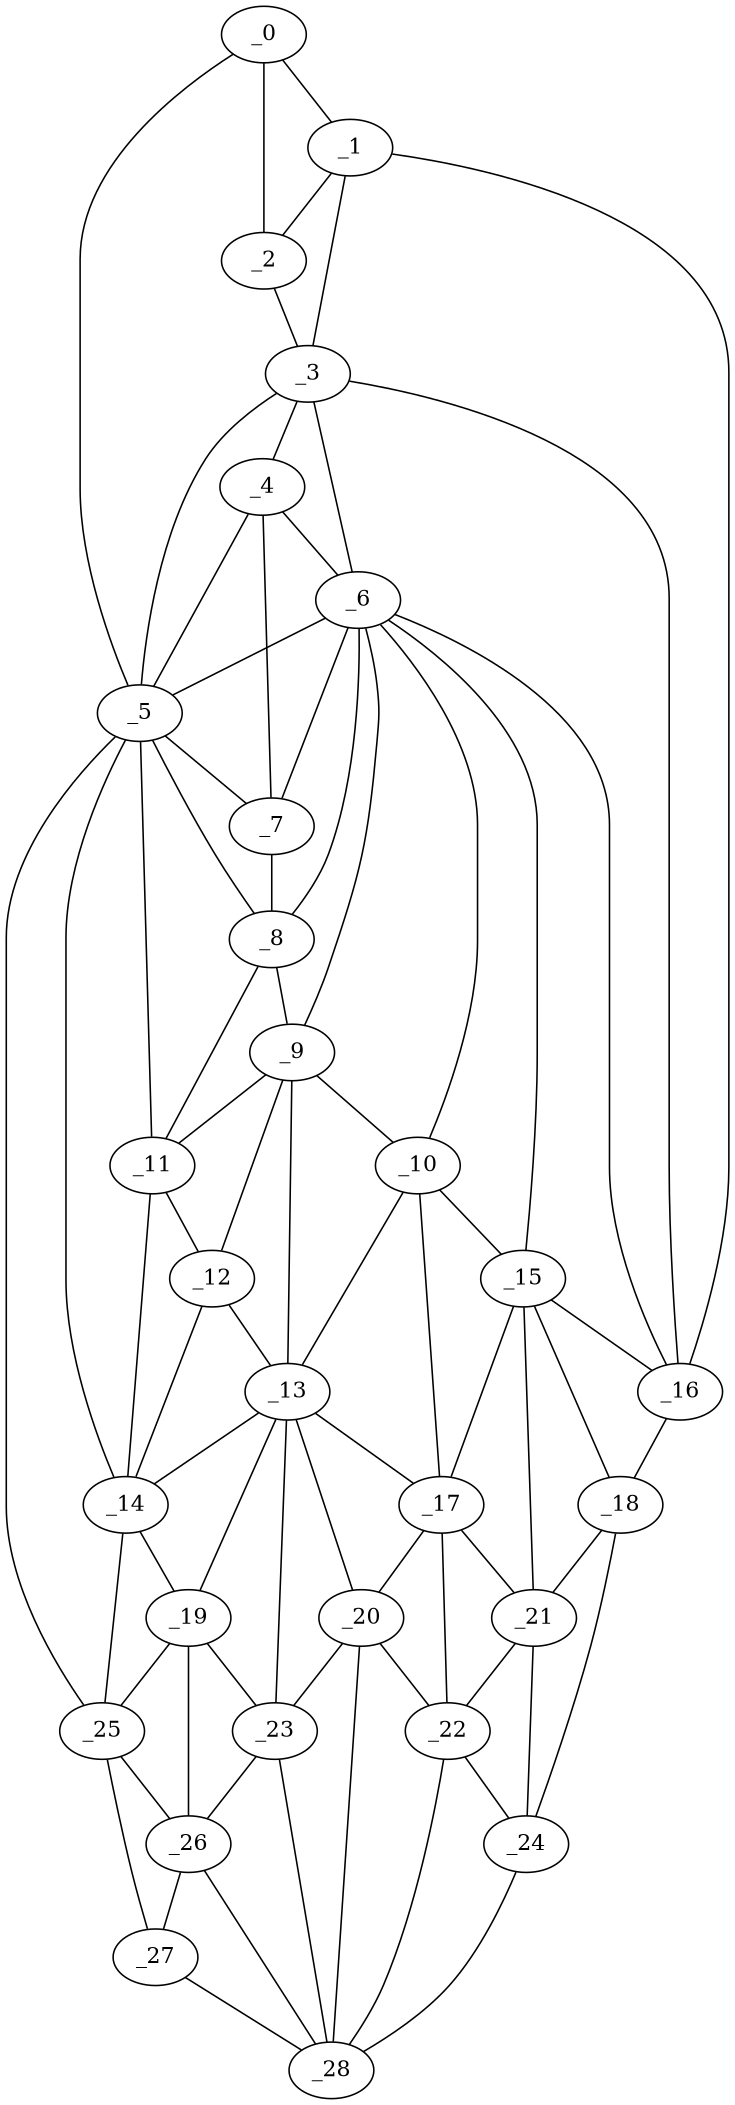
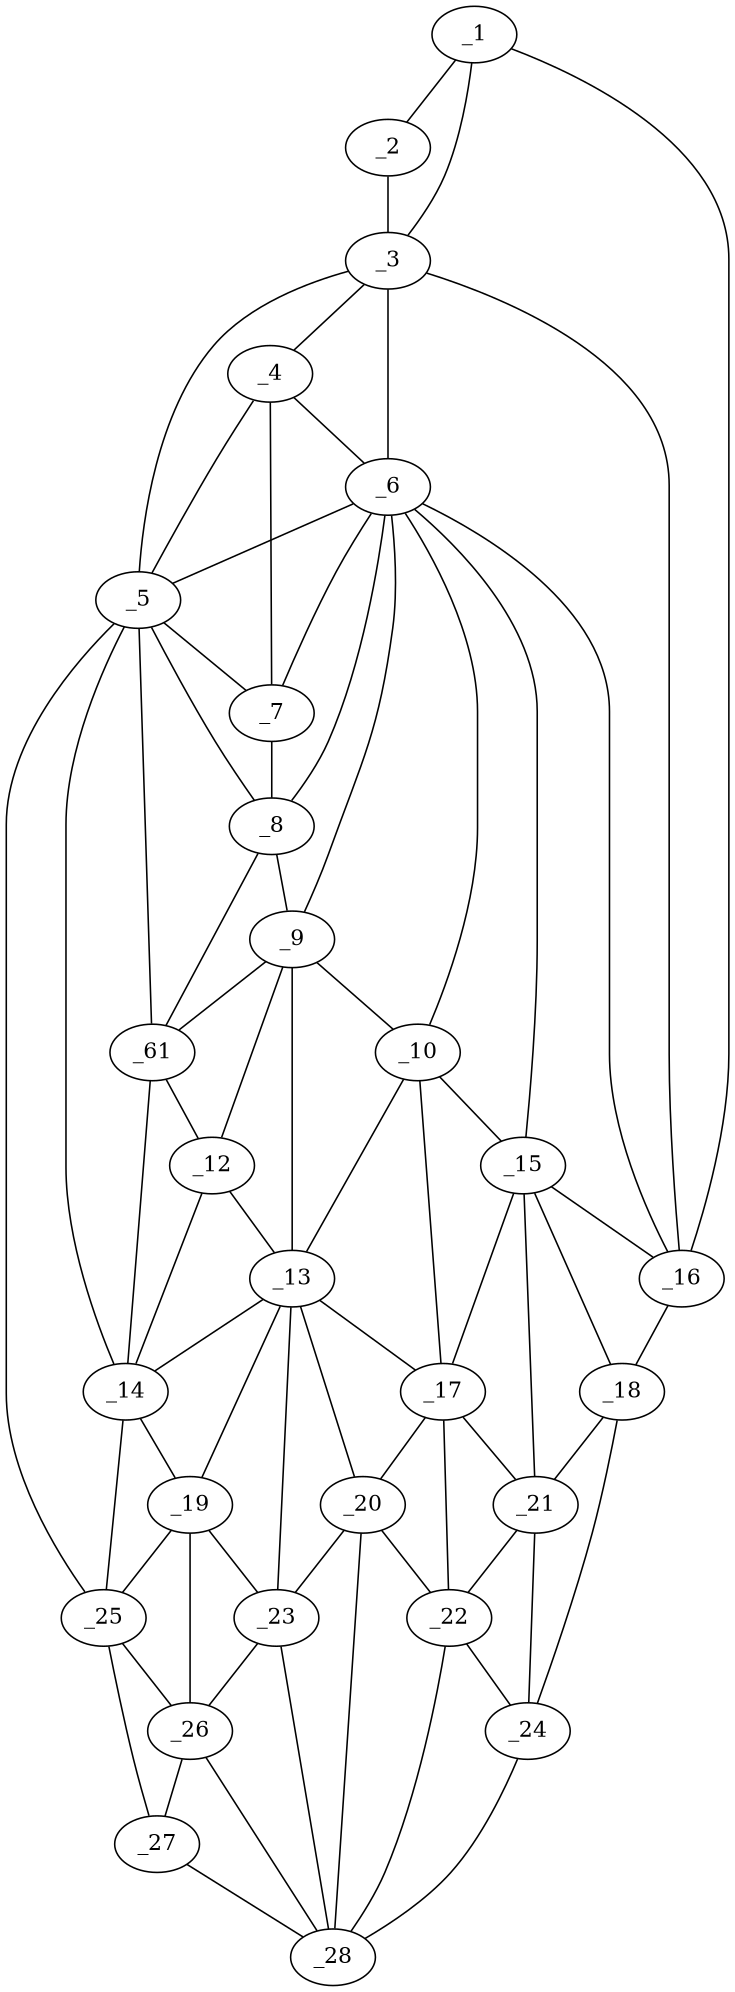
(264, 35) -> none
(152, 1166) -> (152, 1052)
